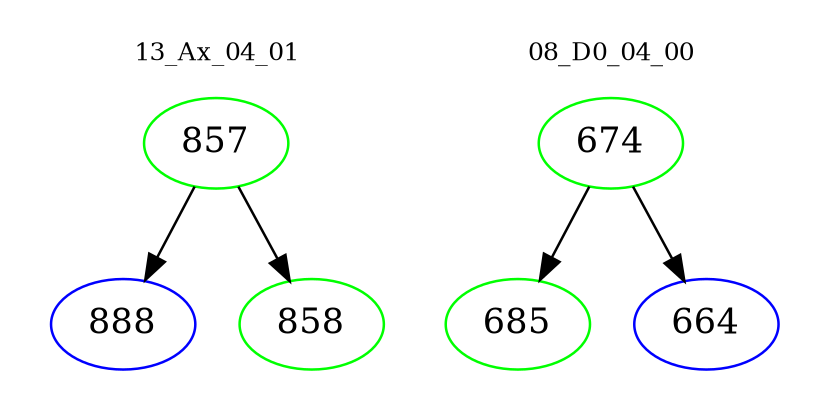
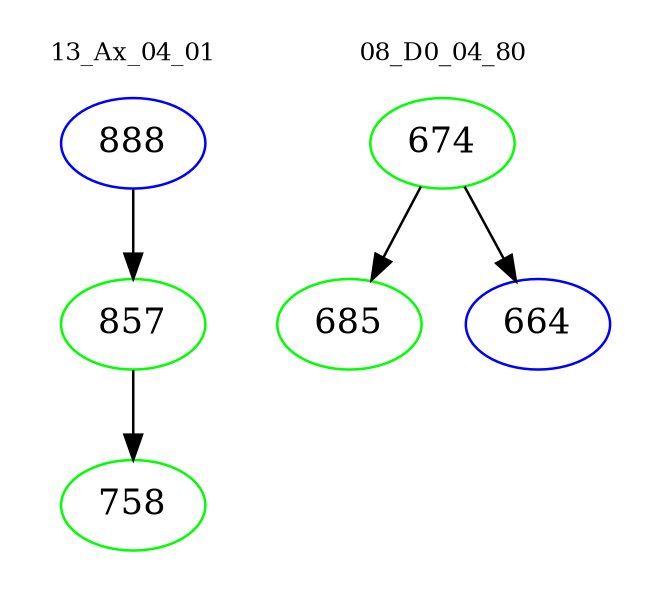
(612, 54) -> (444, 54)
(176, 222) -> (133, 221)
(312, 324) -> (133, 505)
